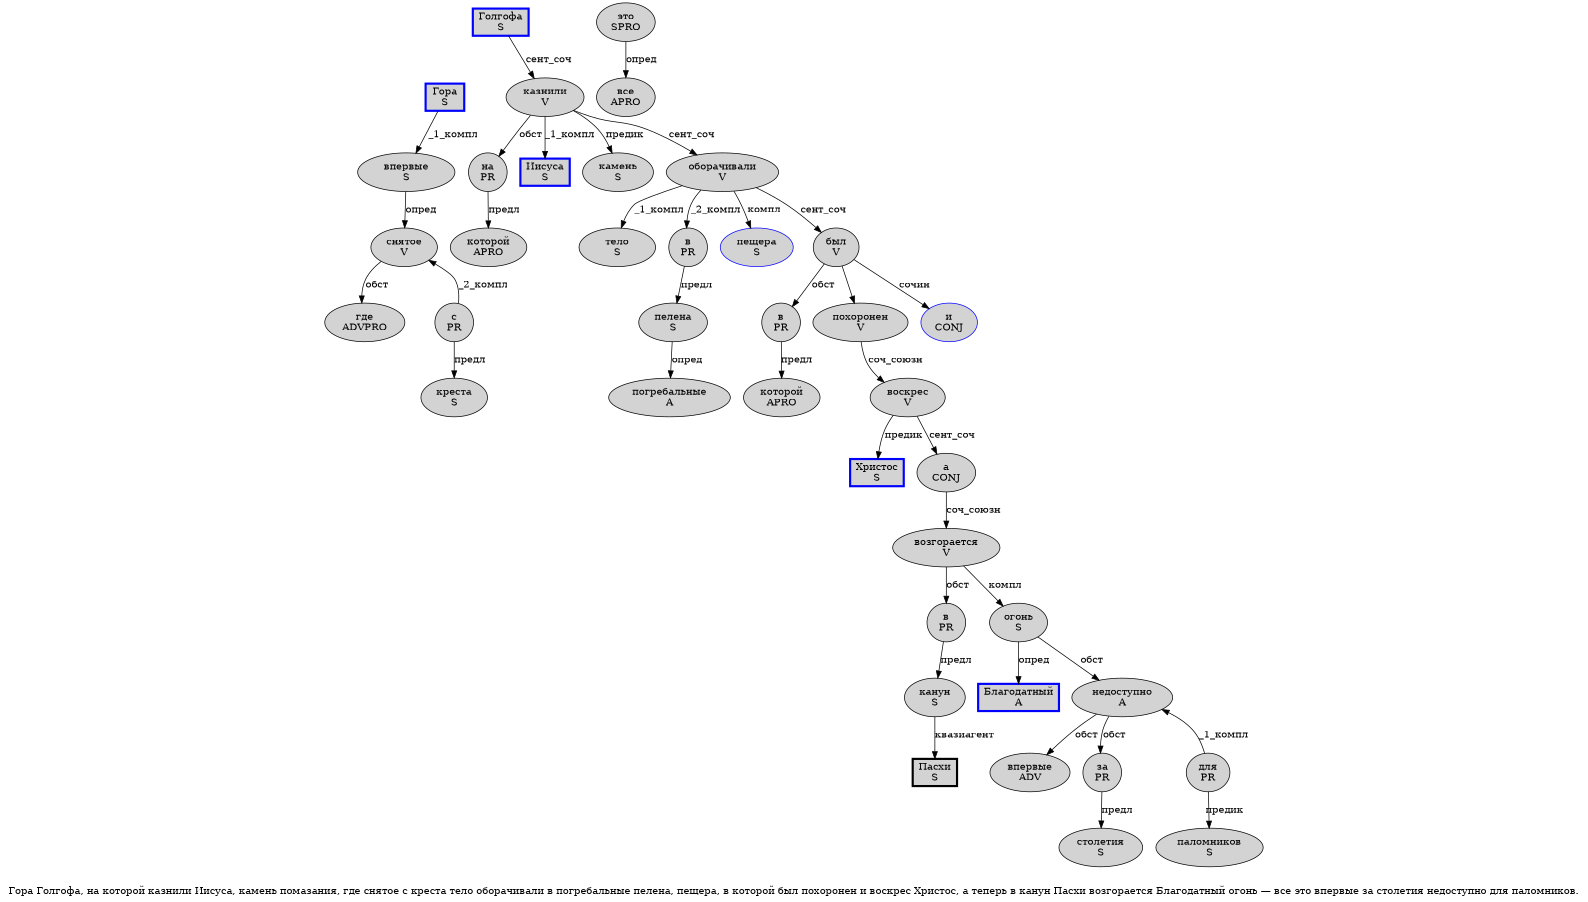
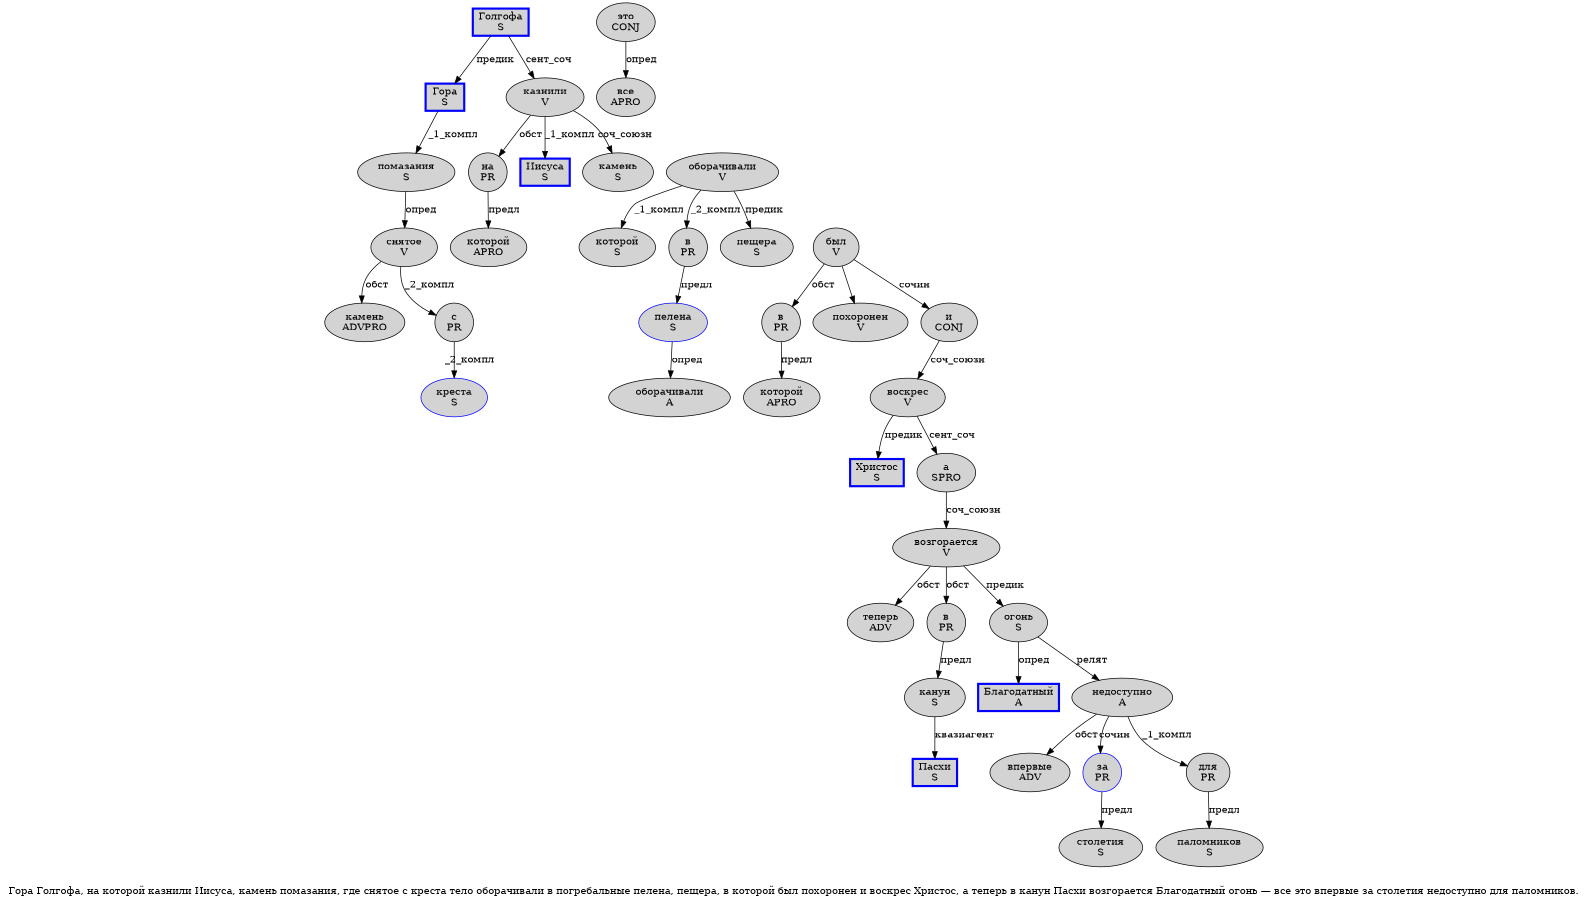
(626, 22) -> (626, 22)
none -> (475, 57)
(634, 125) -> none
(625, 135) -> (625, 135)
(406, 172) -> (406, 172)
(787, 205) -> none
(764, 210) -> (764, 210)
(617, 247) -> (617, 247)
(757, 247) -> (757, 247)
(455, 279) -> (407, 294)
(365, 322) -> (365, 322)
(673, 322) -> (673, 322)
(949, 322) -> (949, 322)
(470, 360) -> (470, 360)
(866, 361) -> (930, 357)
(454, 398) -> (454, 398)
(670, 398) -> (670, 398)
(946, 473) -> (946, 473)
(1005, 585) -> (1005, 585)
none -> (881, 623)
(1092, 660) -> (1092, 660)
(1192, 729) -> (1149, 746)
(1114, 735) -> (1114, 735)
(935, 772) -> (935, 772)
(1102, 772) -> (1102, 772)
(1225, 810) -> (1225, 810)
